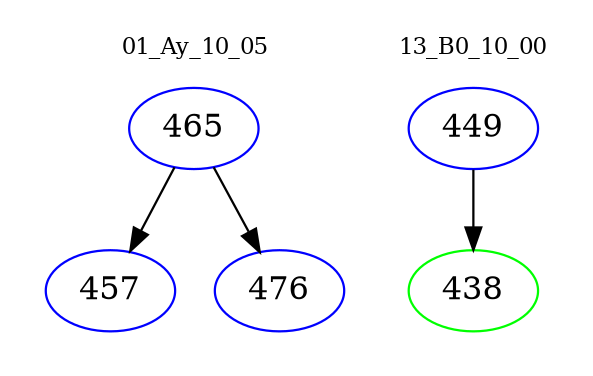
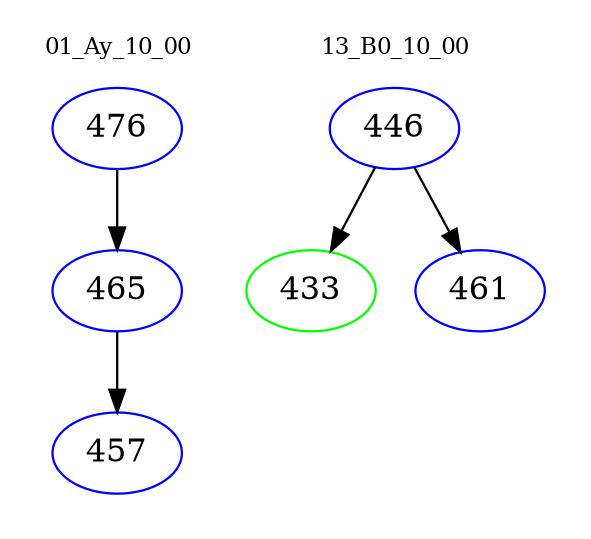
(195, 48) -> (118, 48)
(473, 128) -> (394, 128)
(231, 200) -> (117, 199)
(473, 291) -> (311, 291)
none -> (480, 291)
